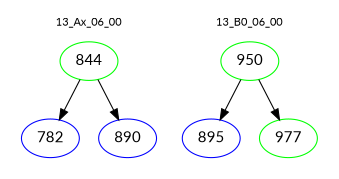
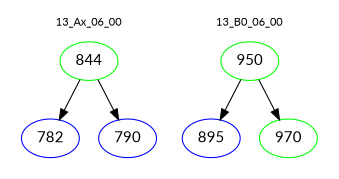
(128, 138) -> (128, 138)
(288, 138) -> (288, 138)
